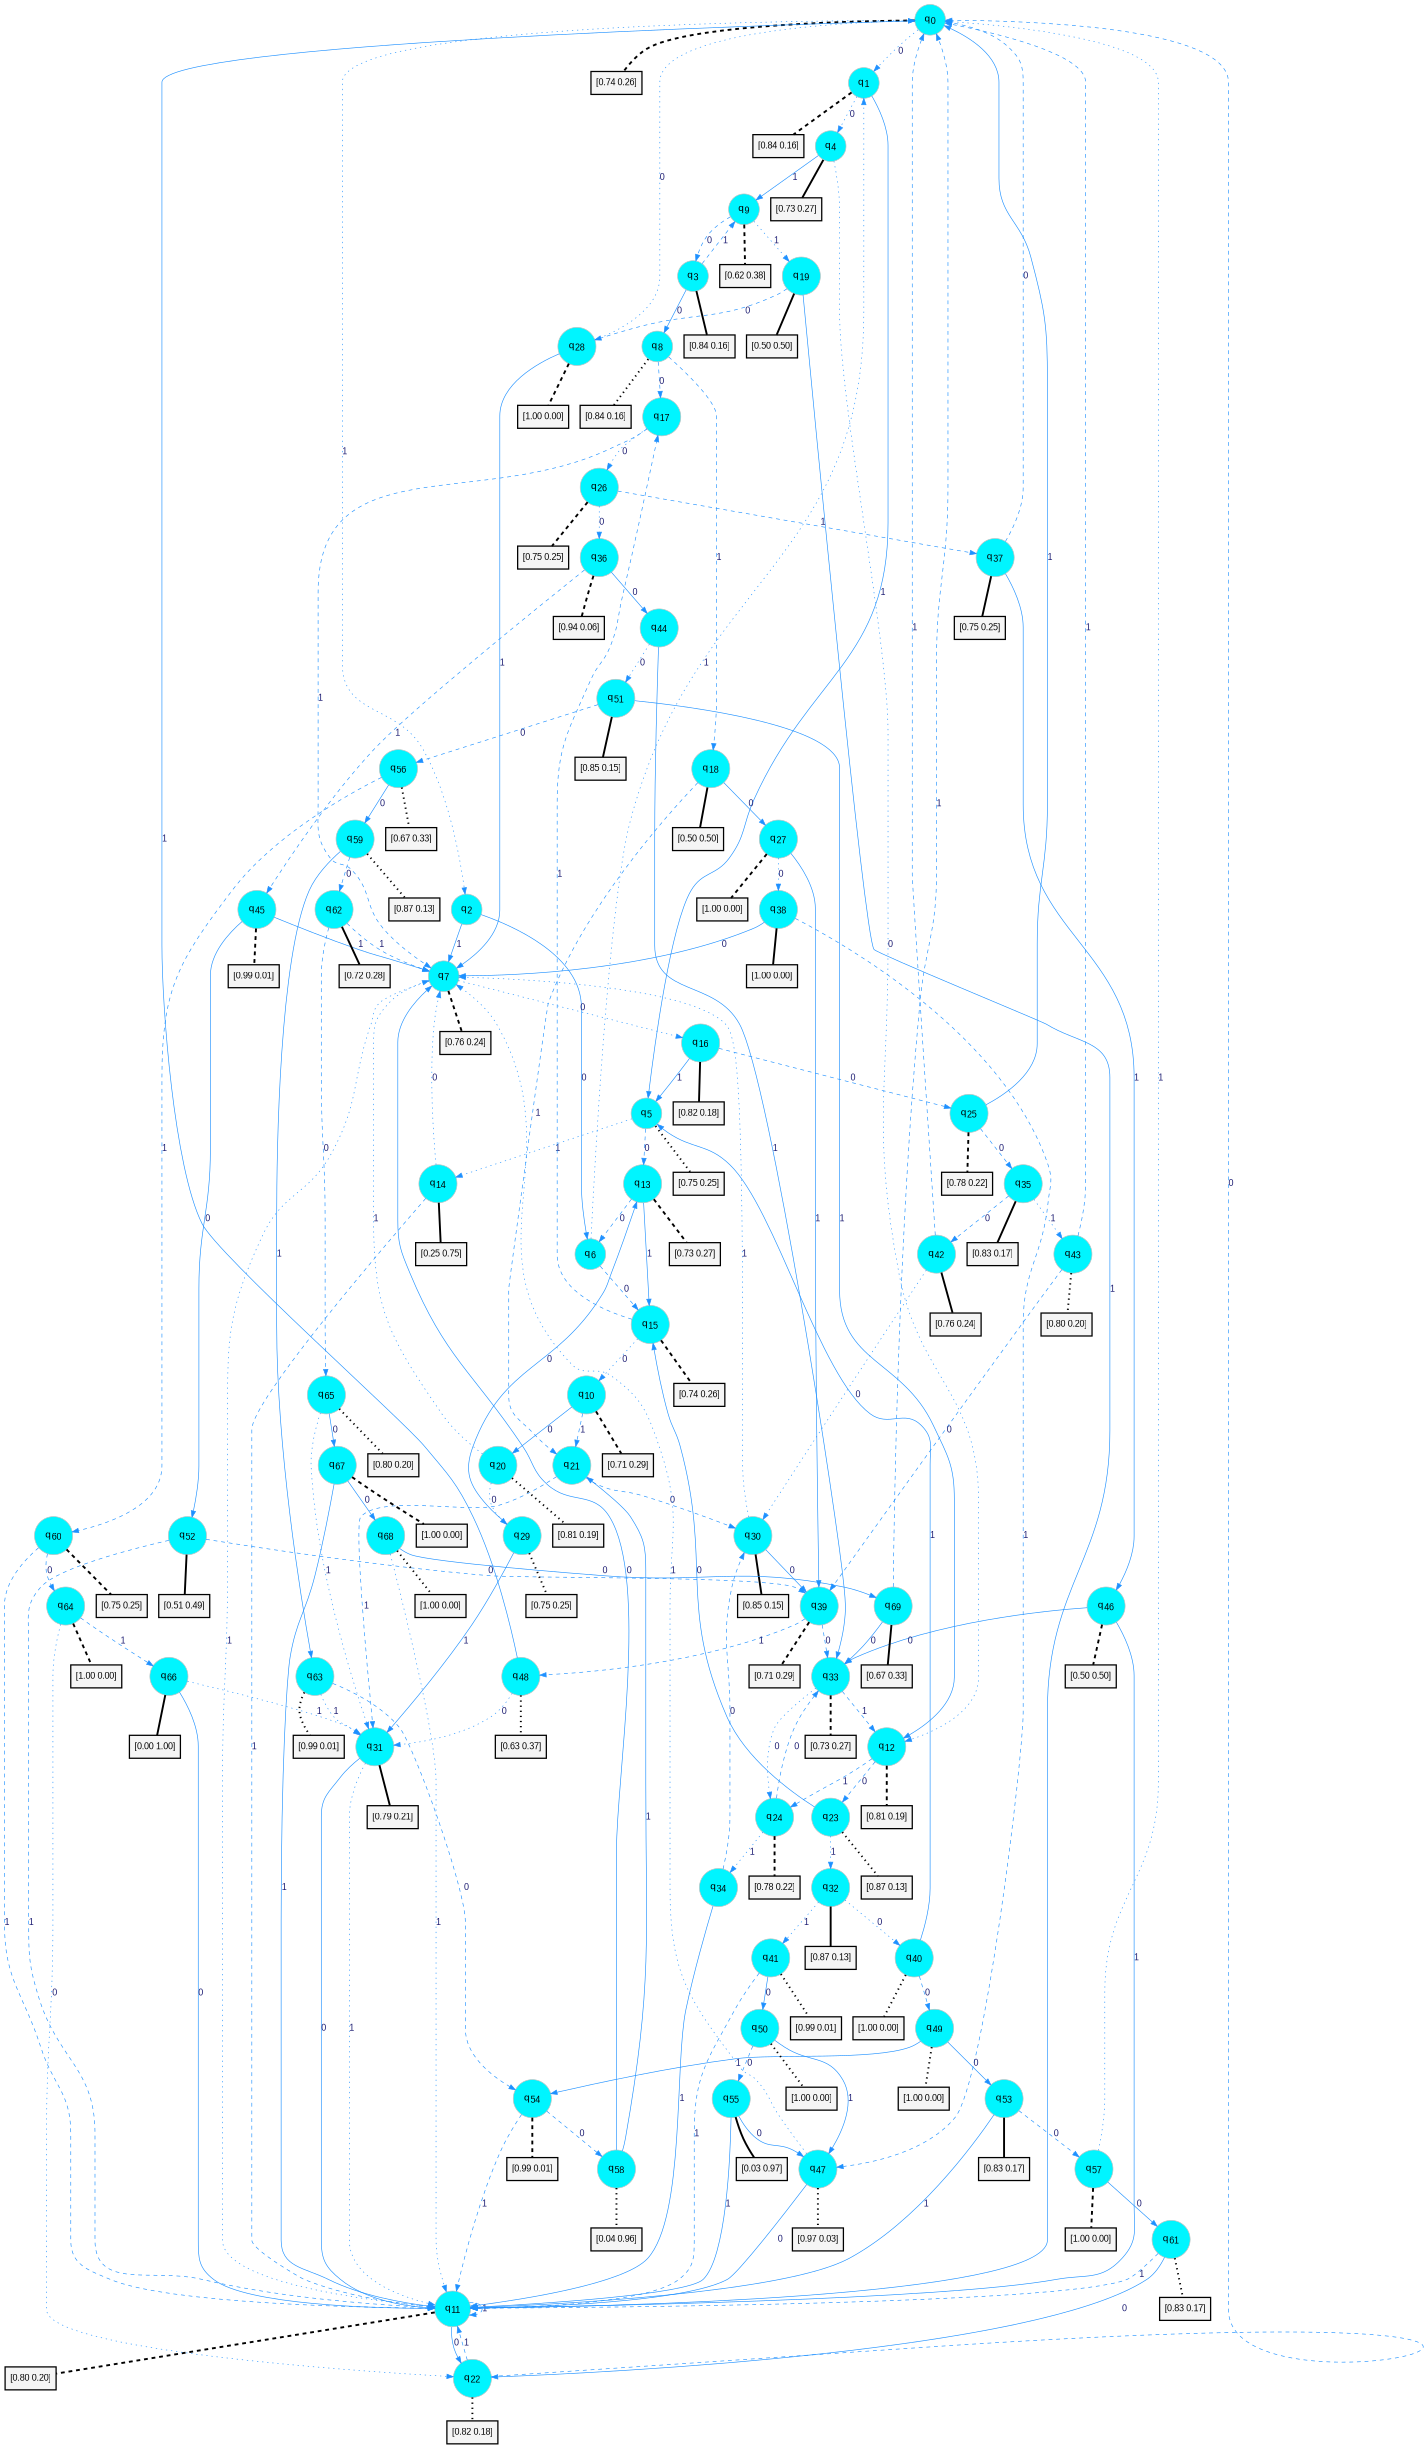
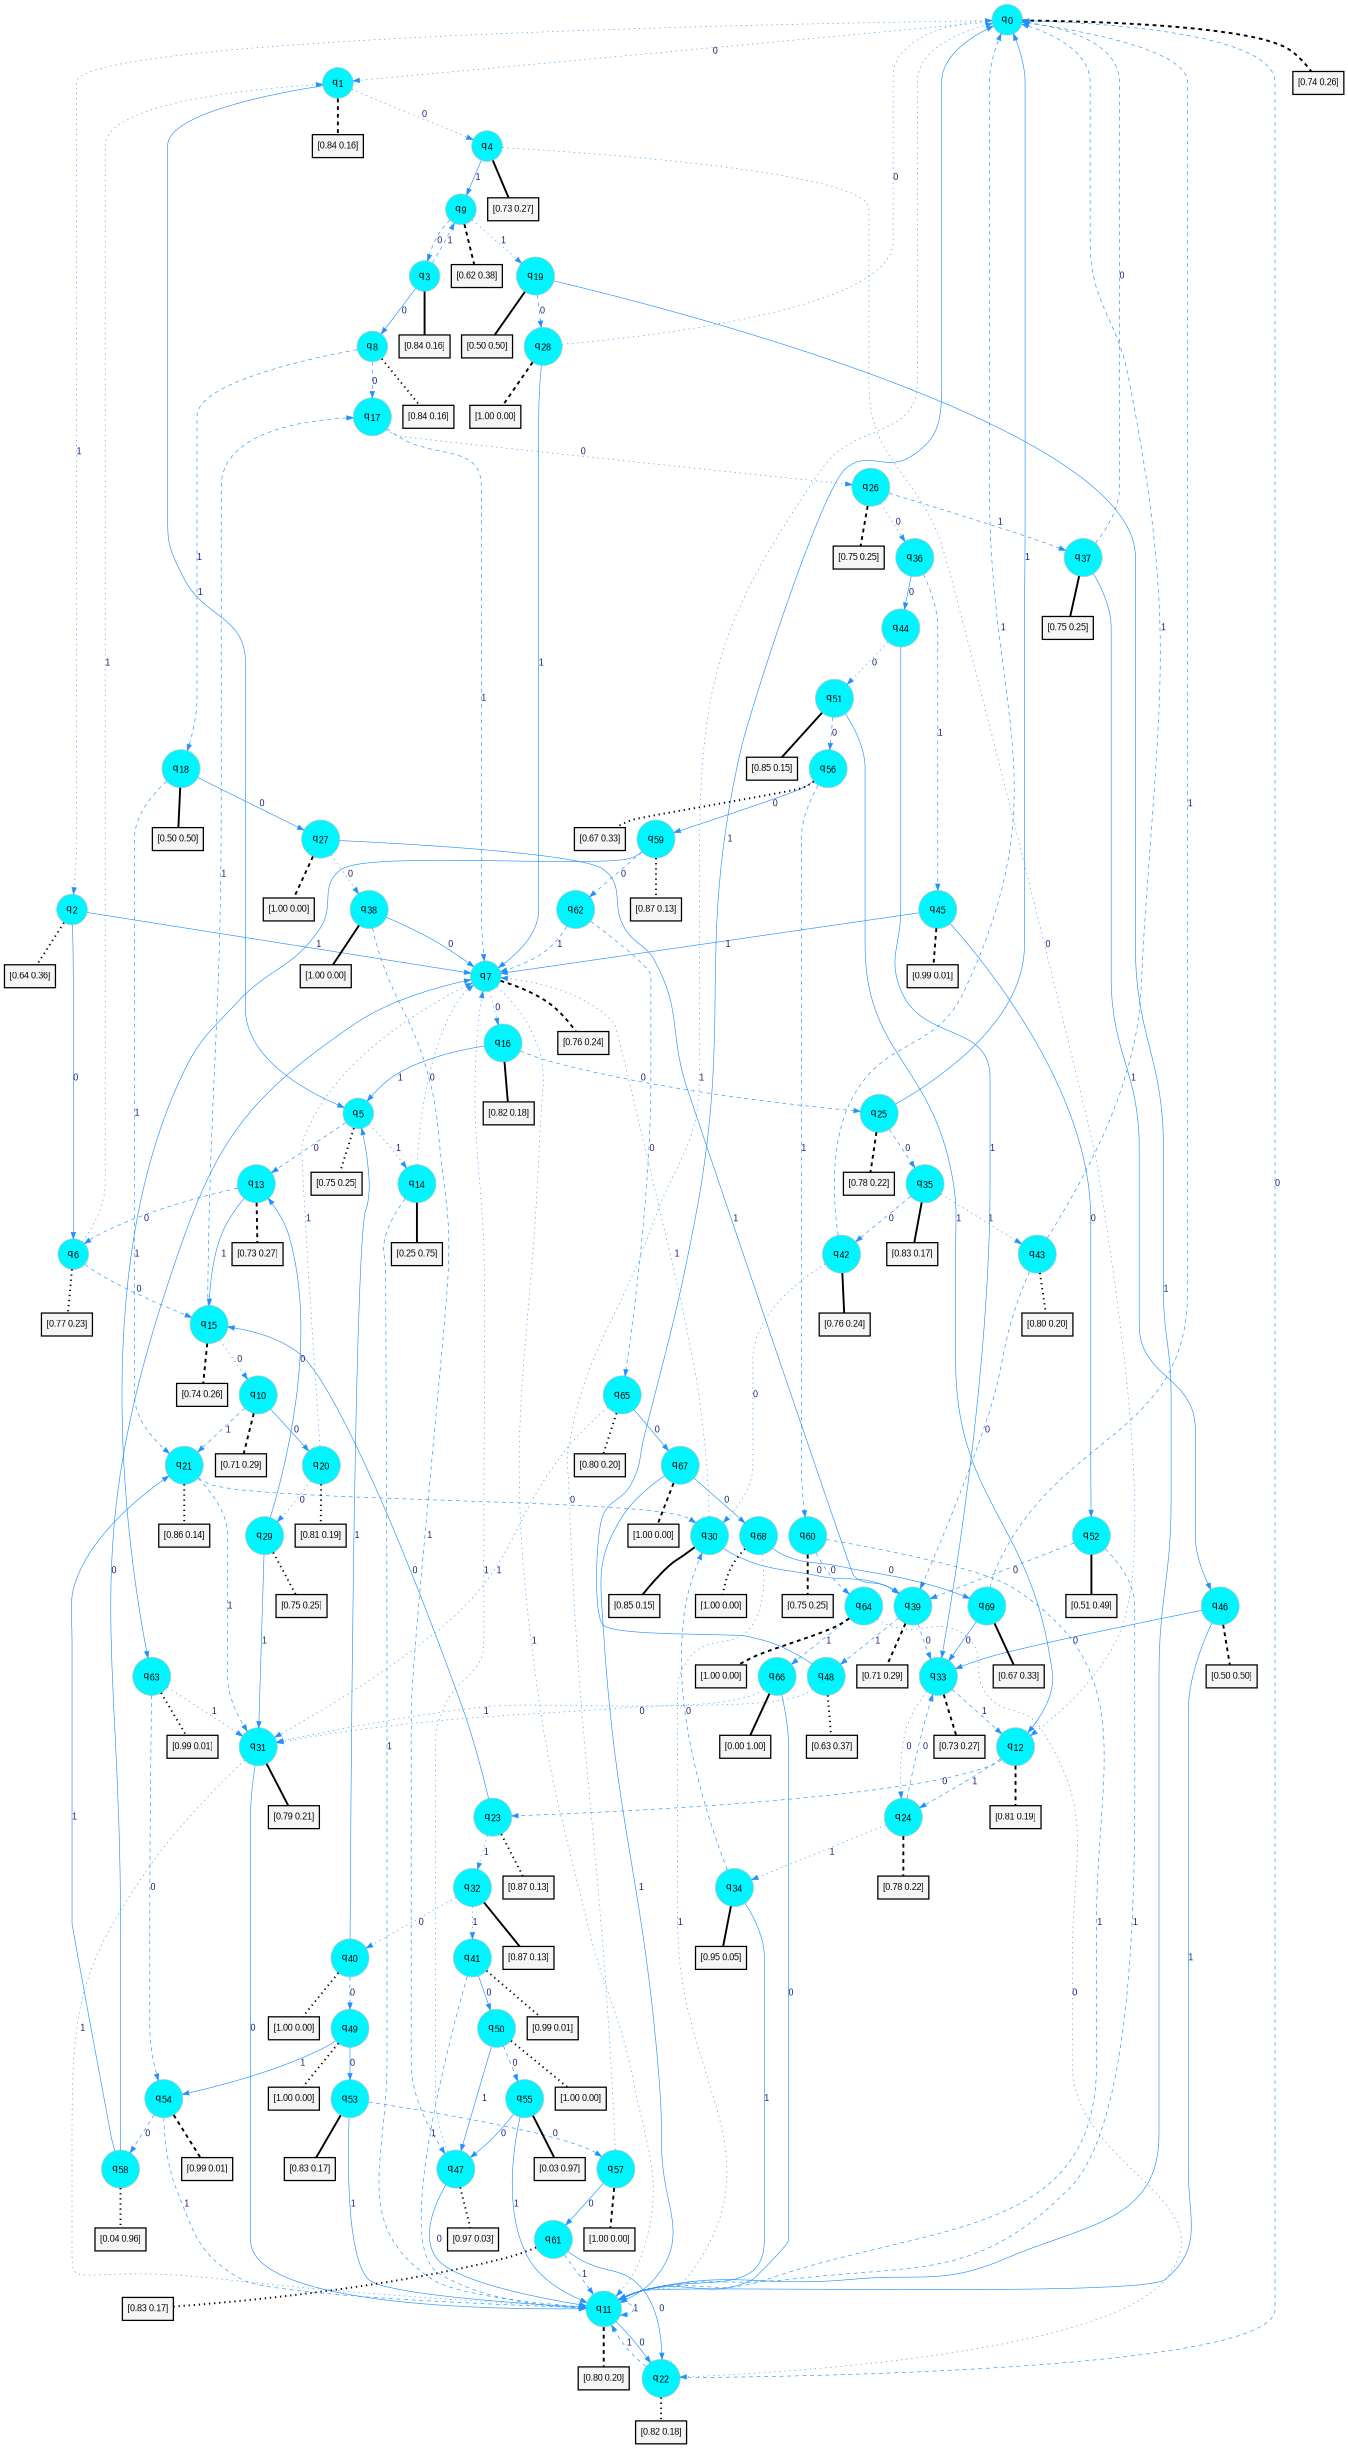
(579, 628) -> none
none -> (30, 976)
(365, 976) -> none
none -> (67, 1325)
none -> (184, 1536)
none -> (721, 1958)
